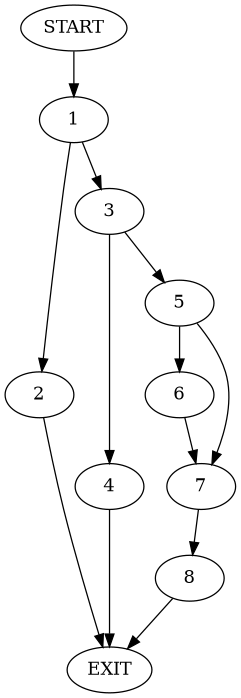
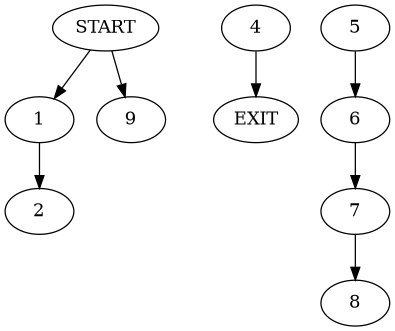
none -> (131, 120)
(110, 211) -> none
(228, 385) -> none
(68, 527) -> none
(155, 619) -> none
